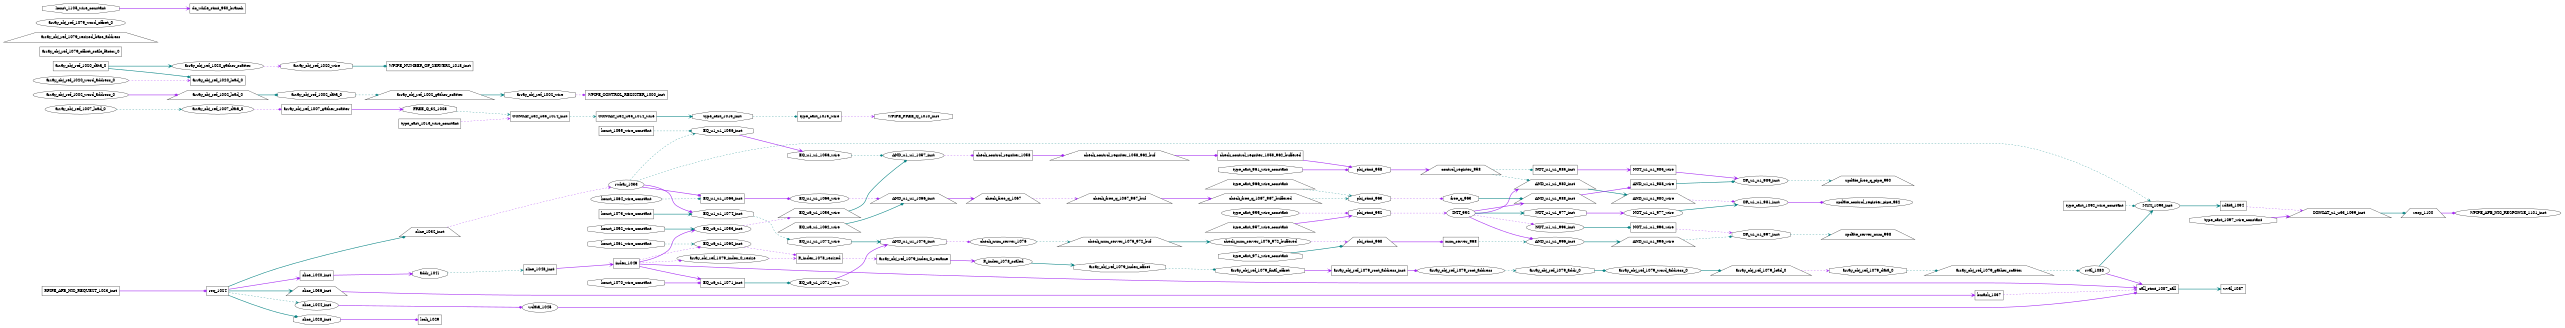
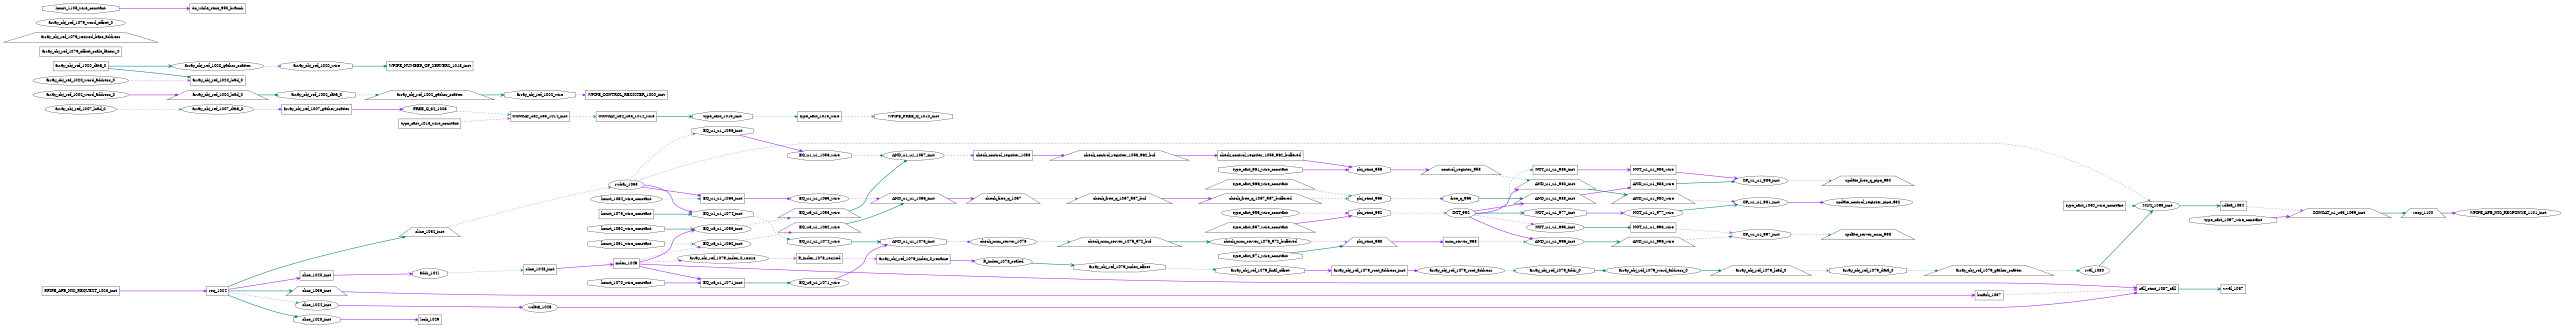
(626, 131) -> none
(1511, 170) -> (1509, 193)
(769, 251) -> (766, 237)
(2123, 278) -> none
